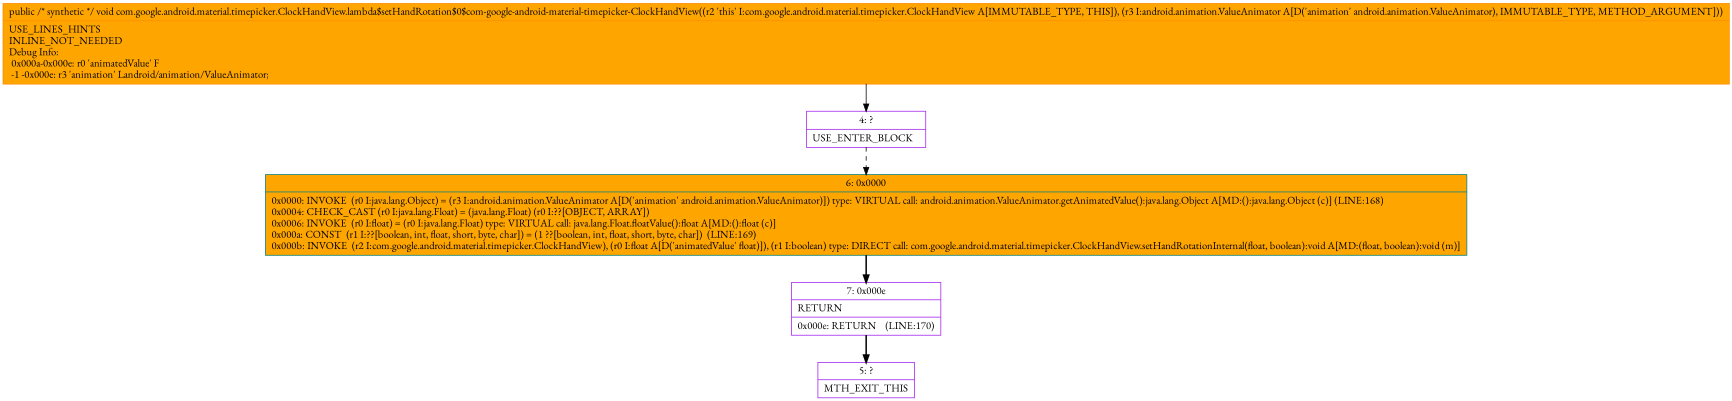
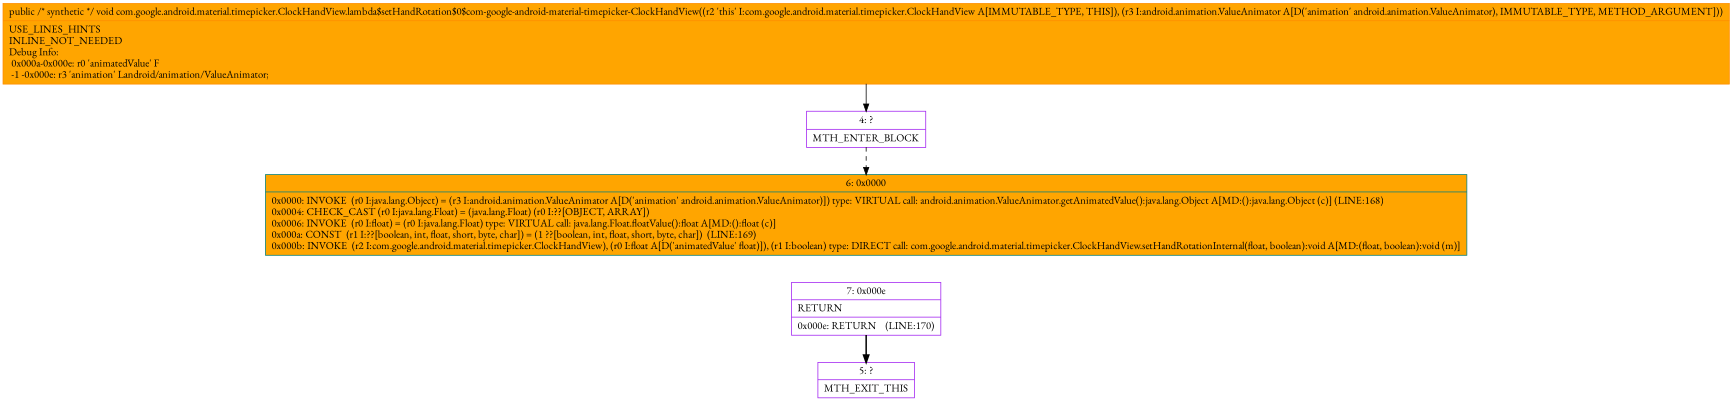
(863, 138) -> (866, 138)
(866, 265) -> none
